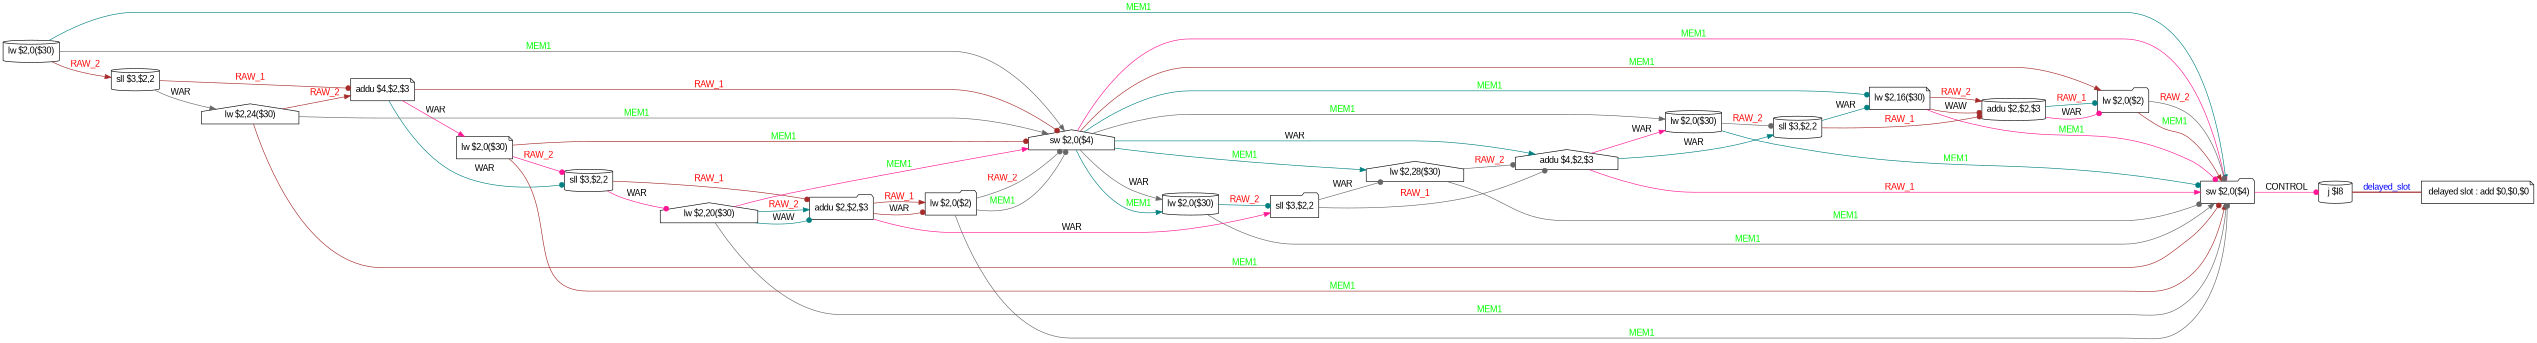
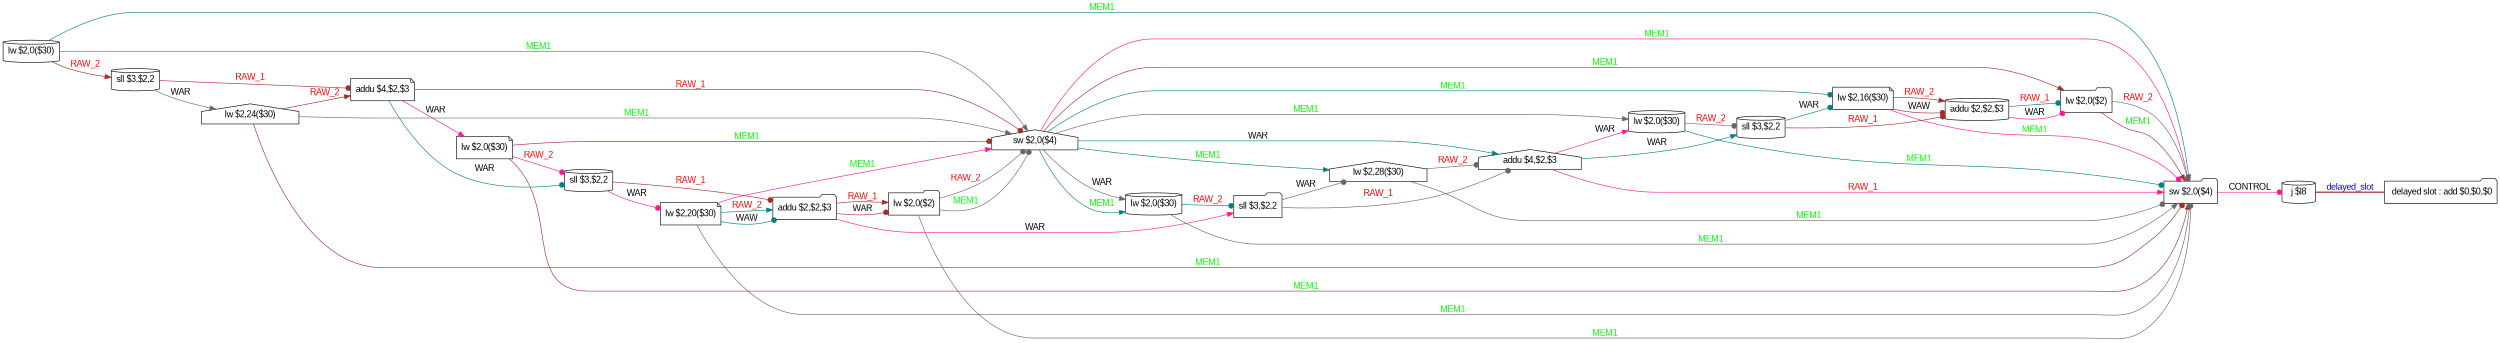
(2478, 192) -> (2441, 192)
(709, 214) -> (691, 214)
